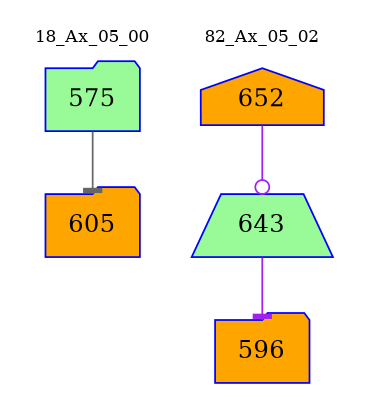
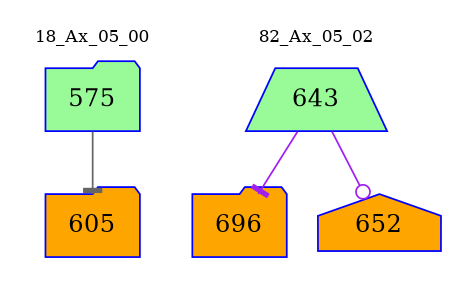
(262, 153) -> (346, 159)
(262, 351) -> (240, 226)
